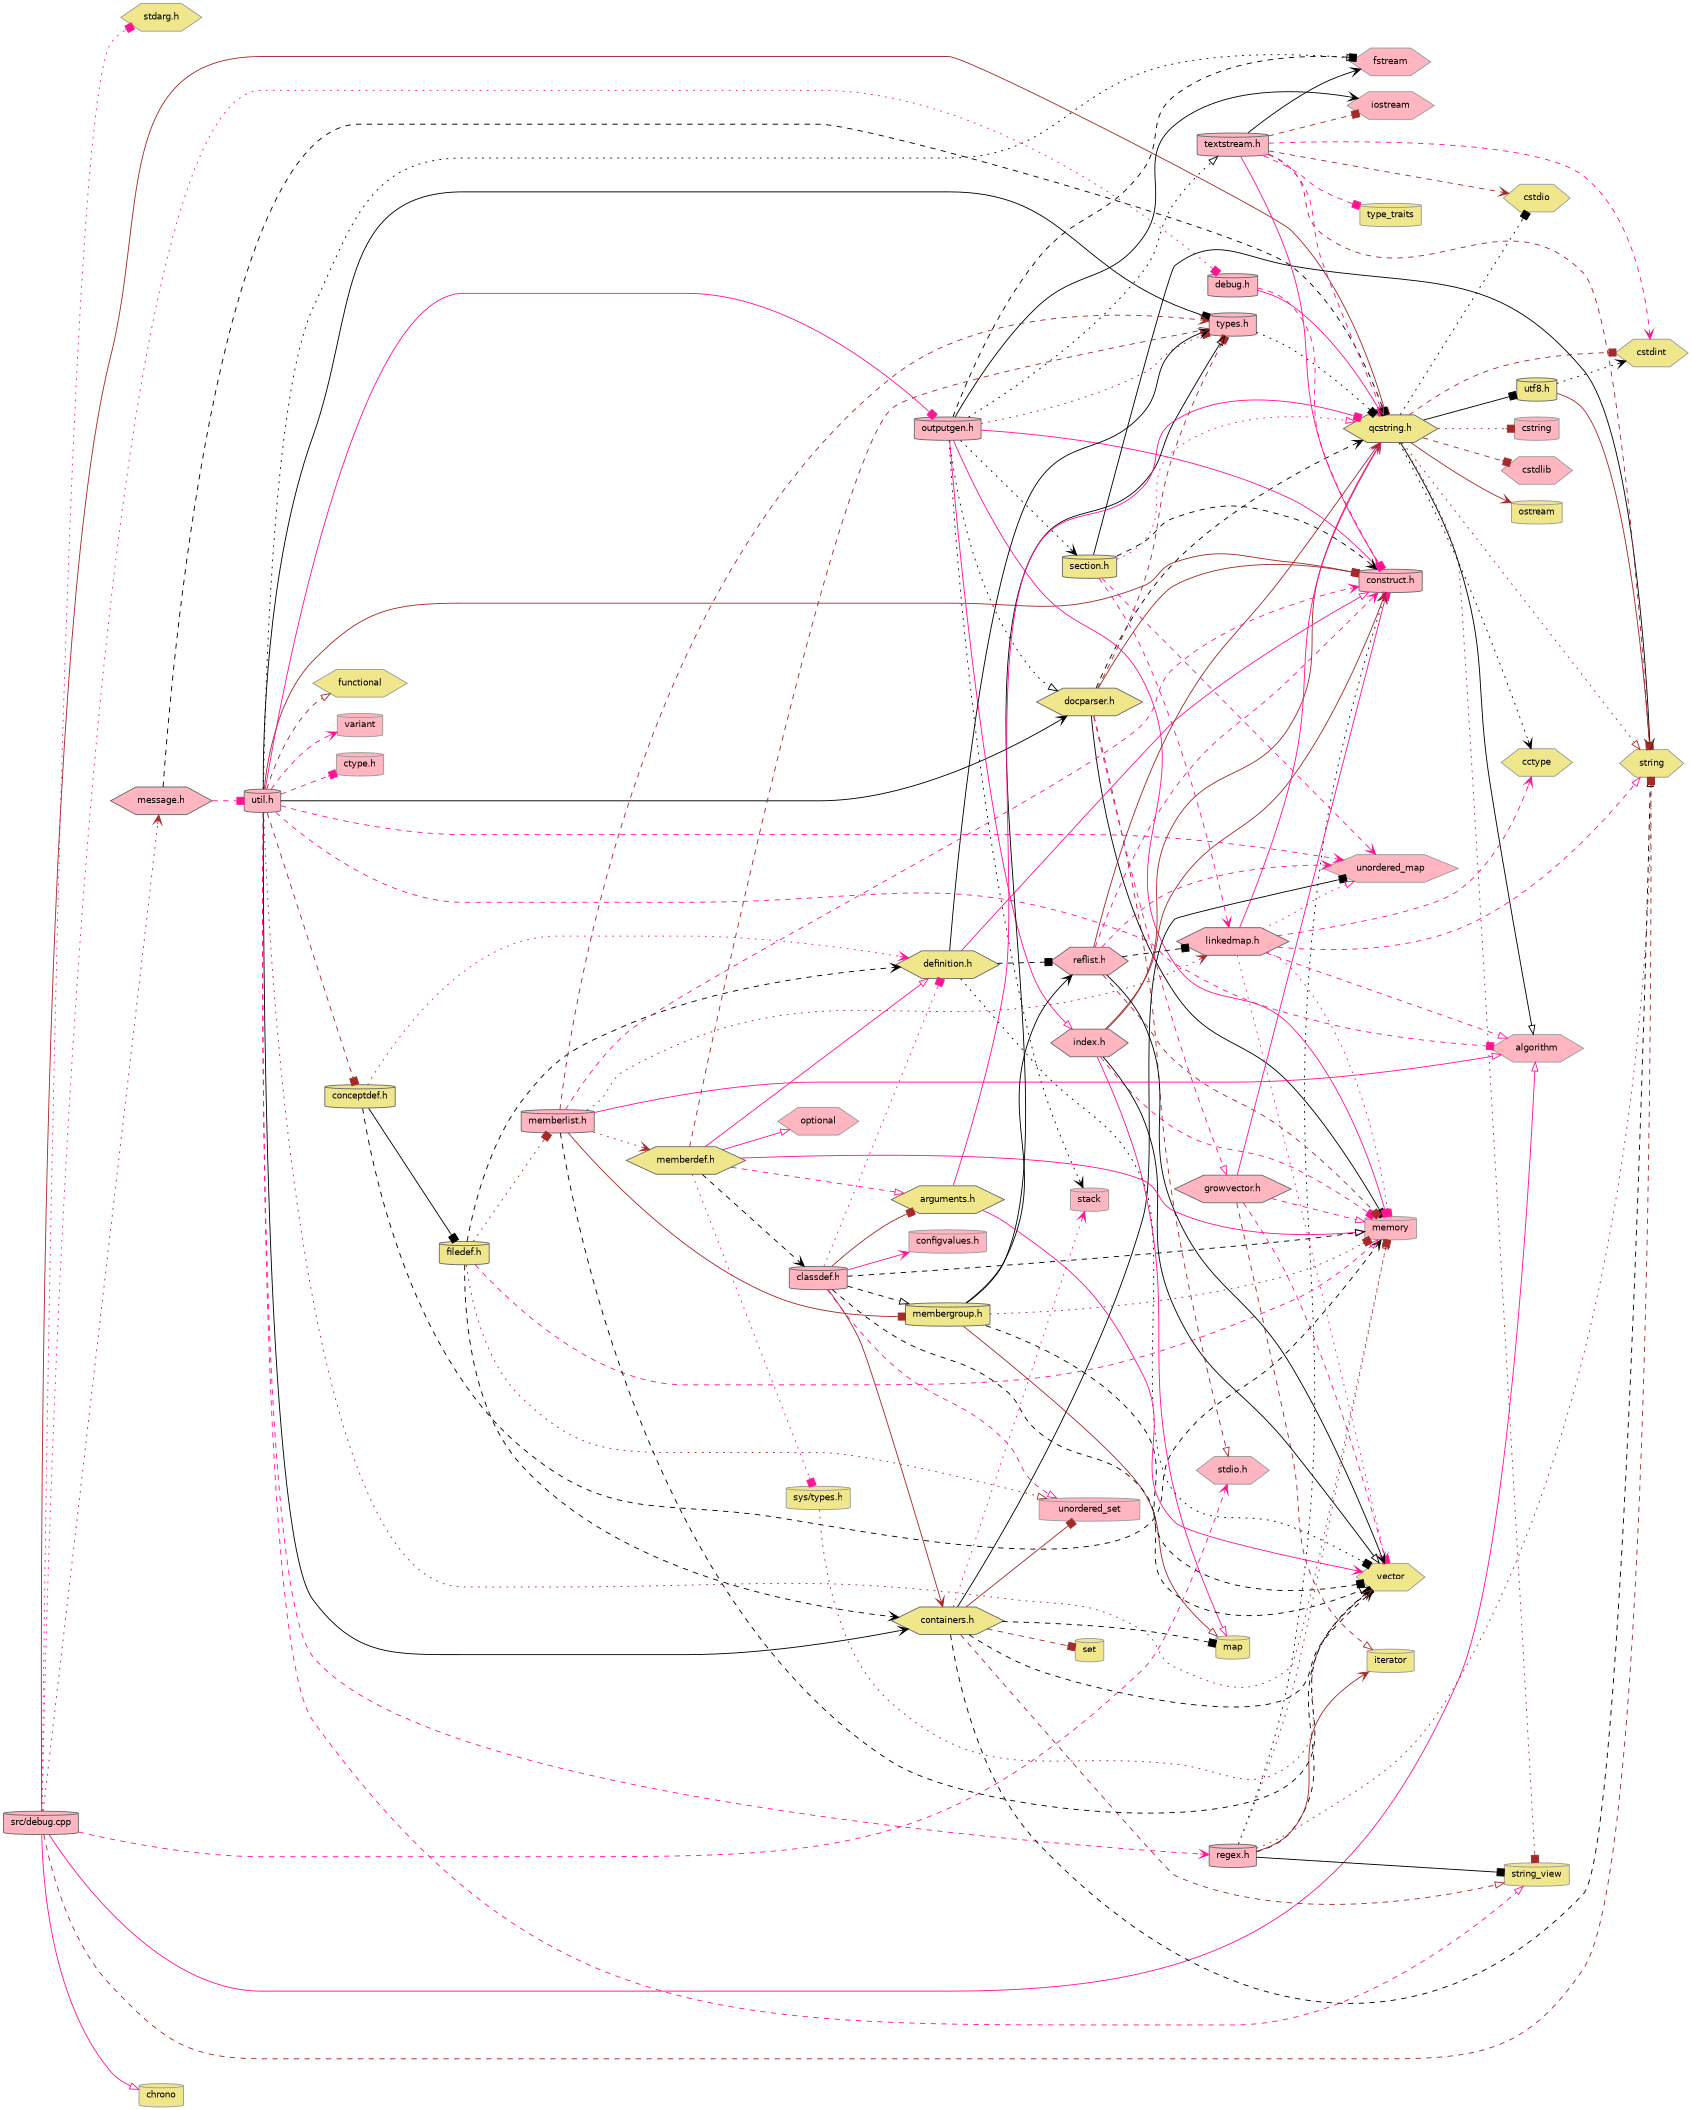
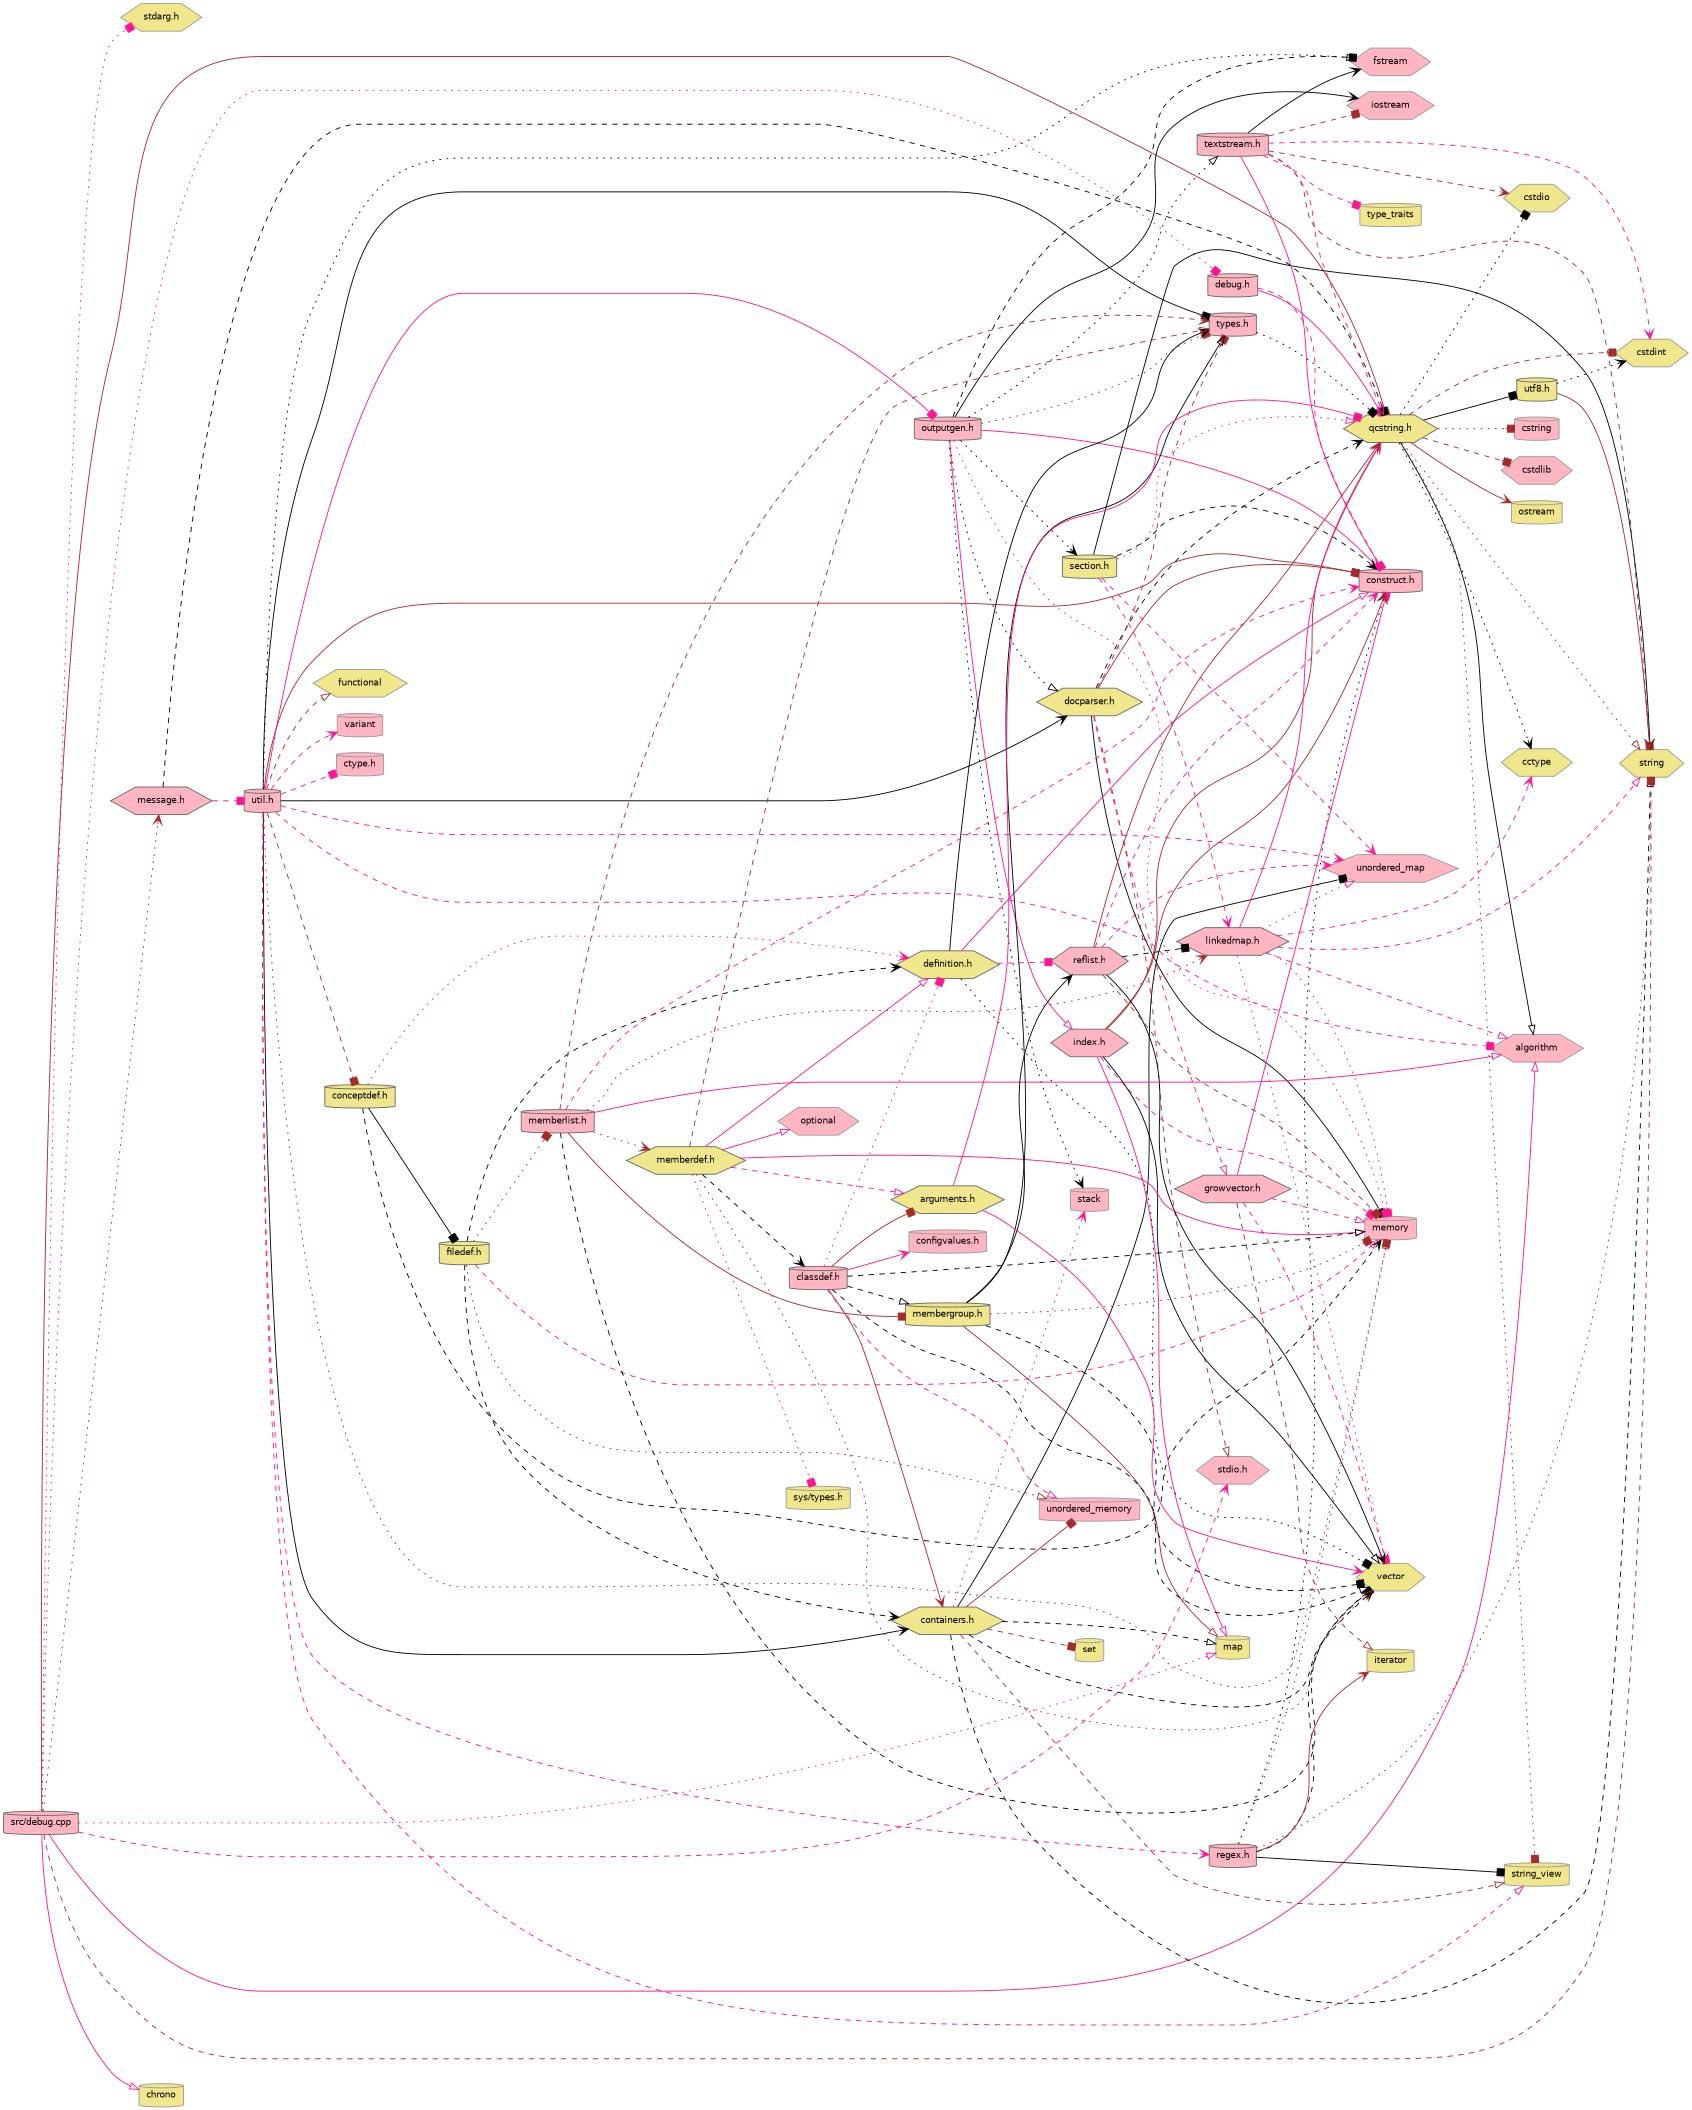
(1149, 861) -> (1149, 861)
(1020, 963) -> (1020, 963)
(1090, 1510) -> (1090, 1510)
(1105, 1627) -> (1105, 1627)
(1057, 1761) -> (908, 1657)
none -> (651, 1797)
